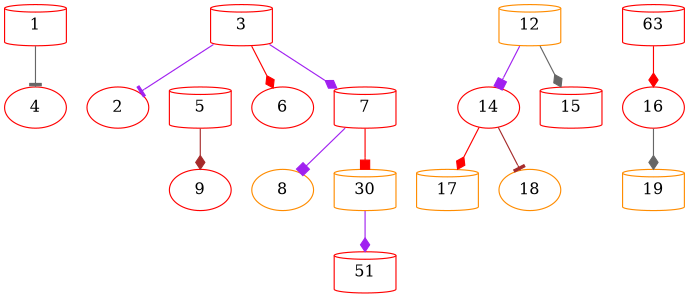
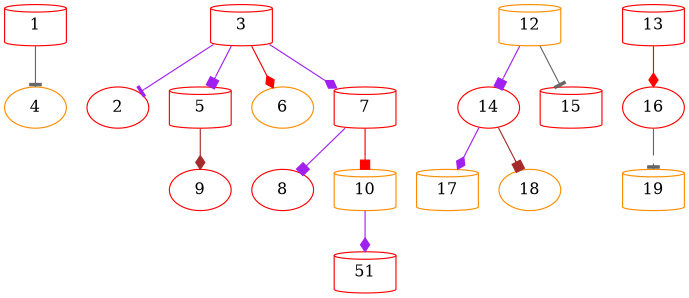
(653, 25) -> (653, 25)
none -> (224, 61)
(549, 64) -> (549, 64)
(35, 108) -> (35, 108)
(283, 108) -> (283, 108)
(472, 142) -> (472, 142)
(653, 142) -> (653, 142)
(508, 146) -> (508, 146)
(283, 190) -> (283, 190)
(365, 190) -> (365, 190)
